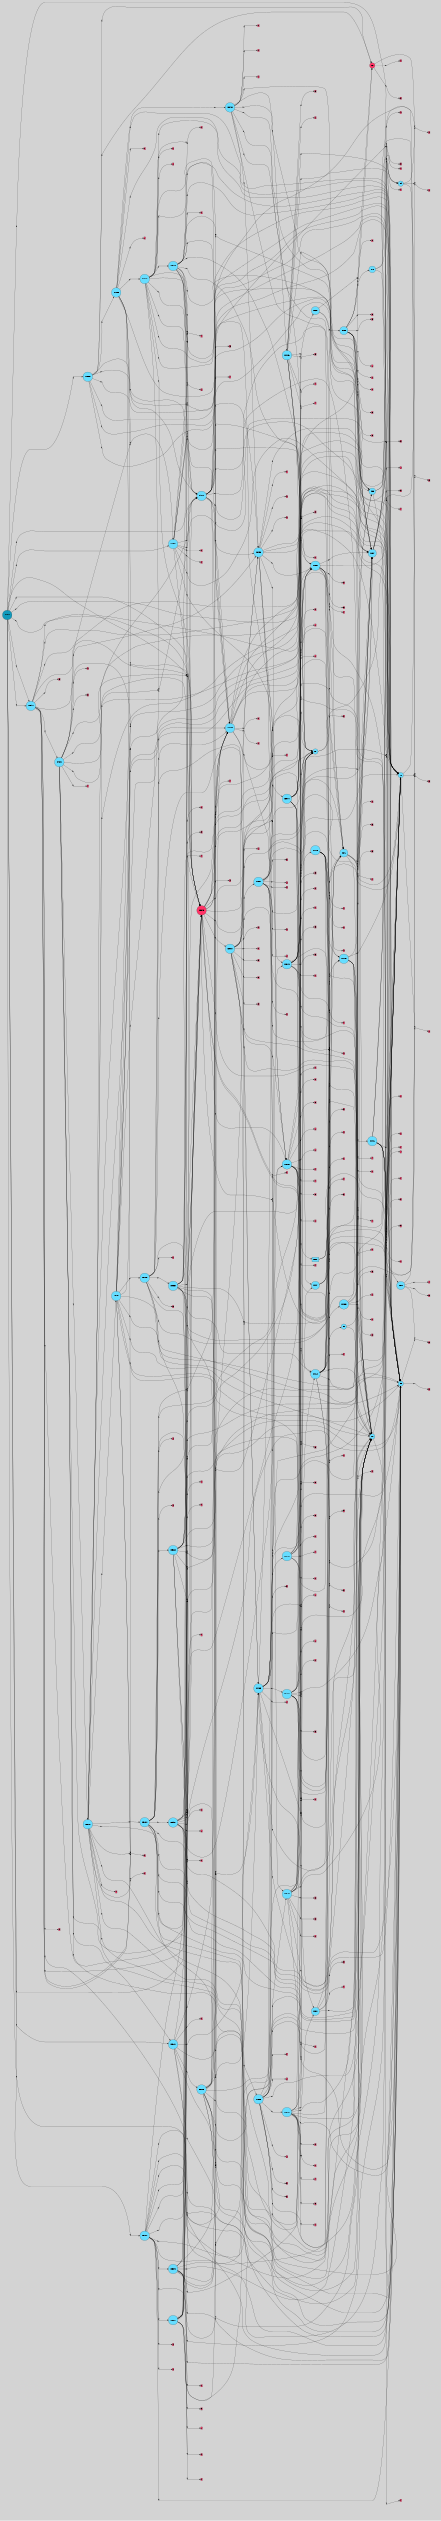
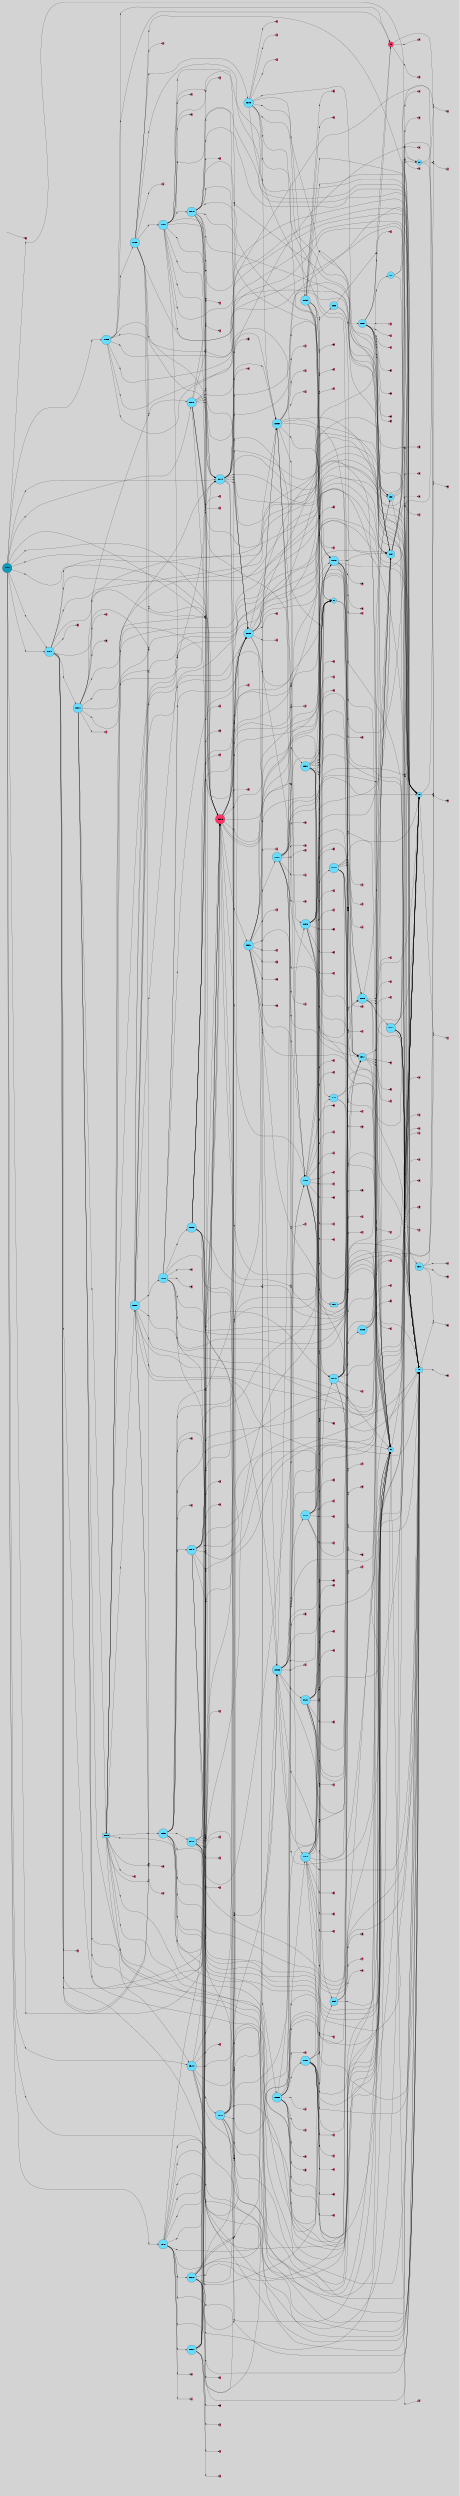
(344, 1327) -> none
(401, 1384) -> (419, 1370)
(88, 1824) -> (106, 1836)
